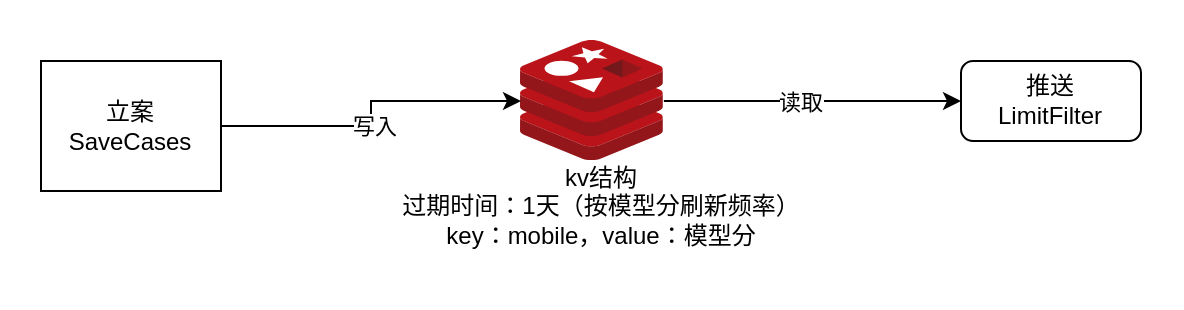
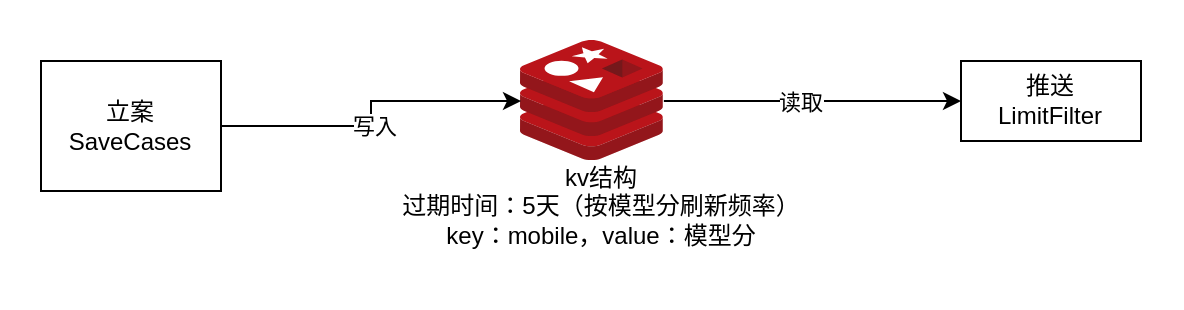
(1051, 101) -> (1051, 101)
(602, 207) -> (602, 207)
